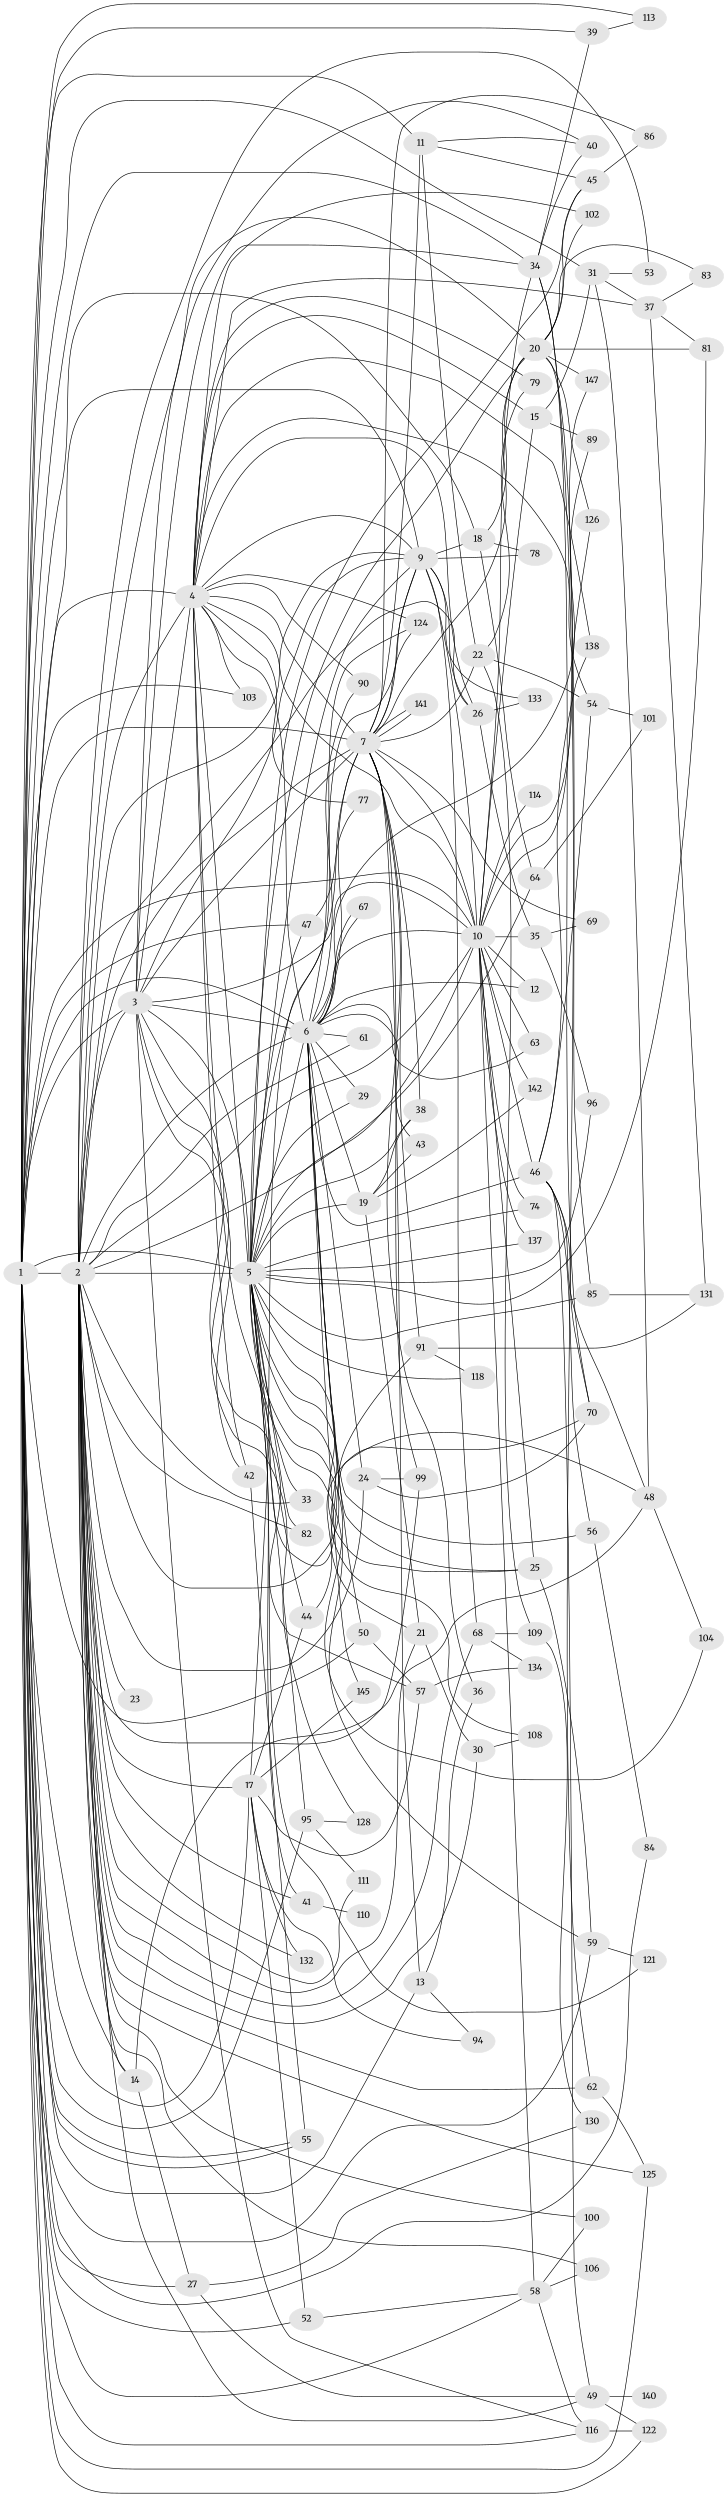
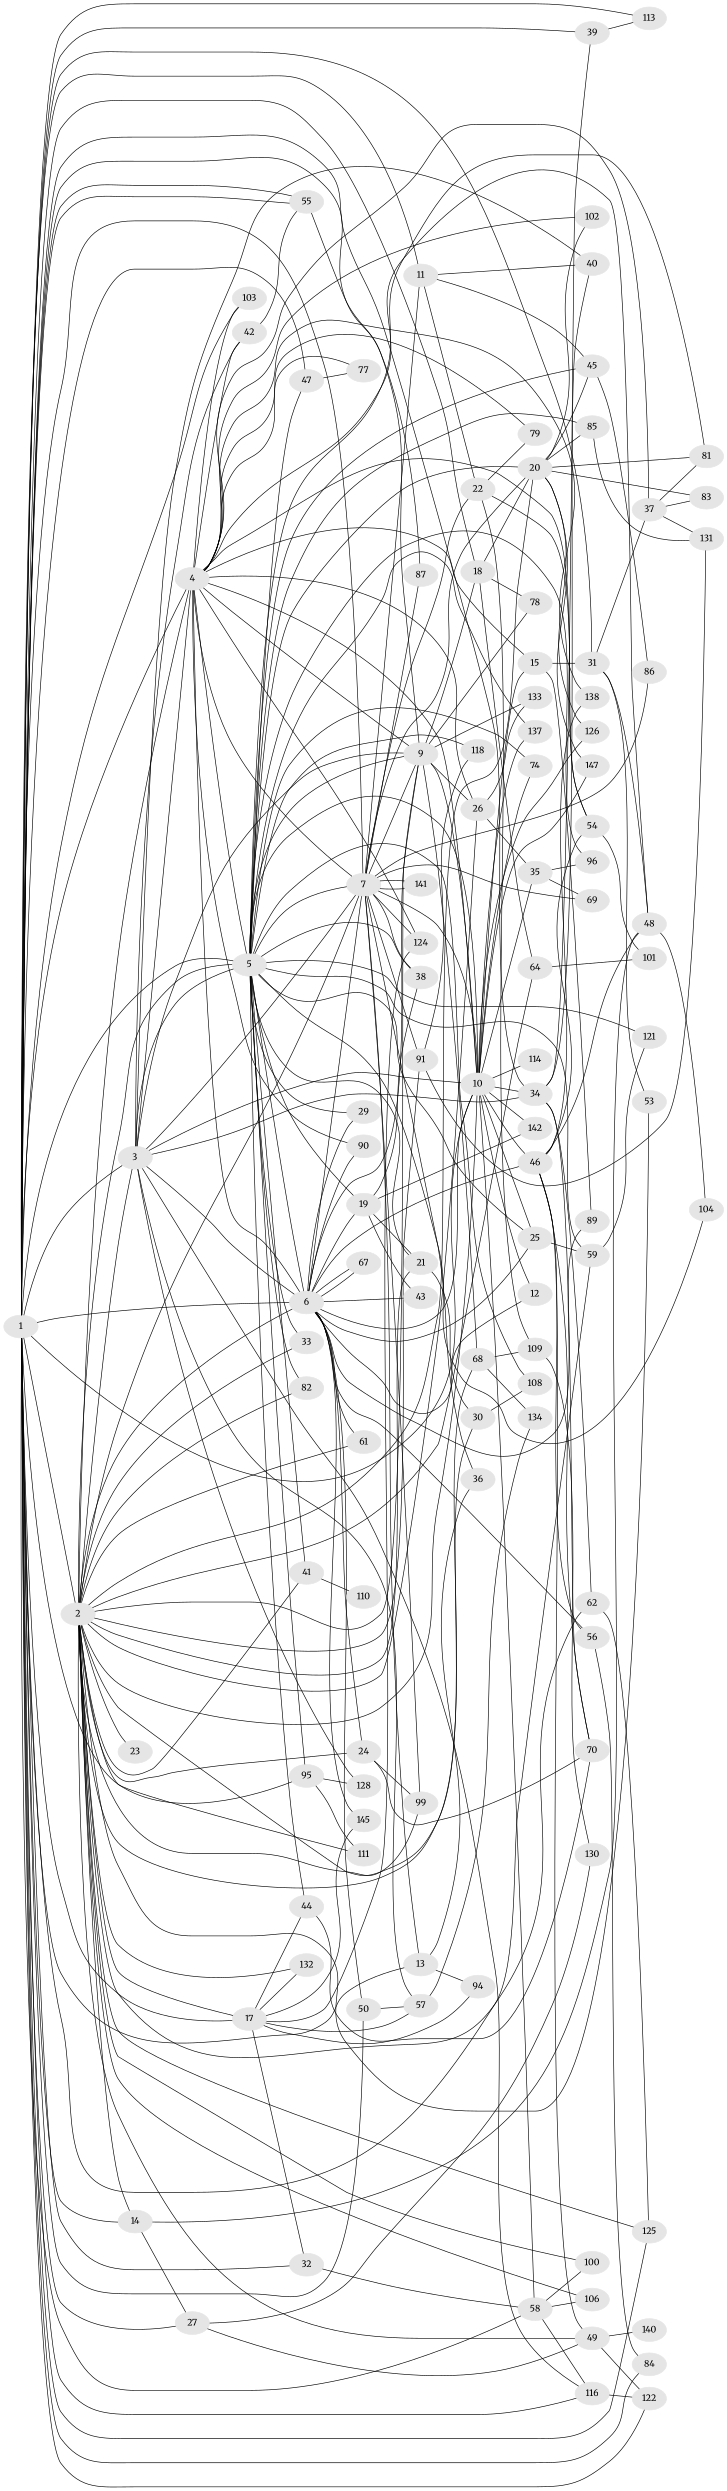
none -> (421, 575)
(535, 1043) -> none
(307, 2319) -> (307, 2265)
